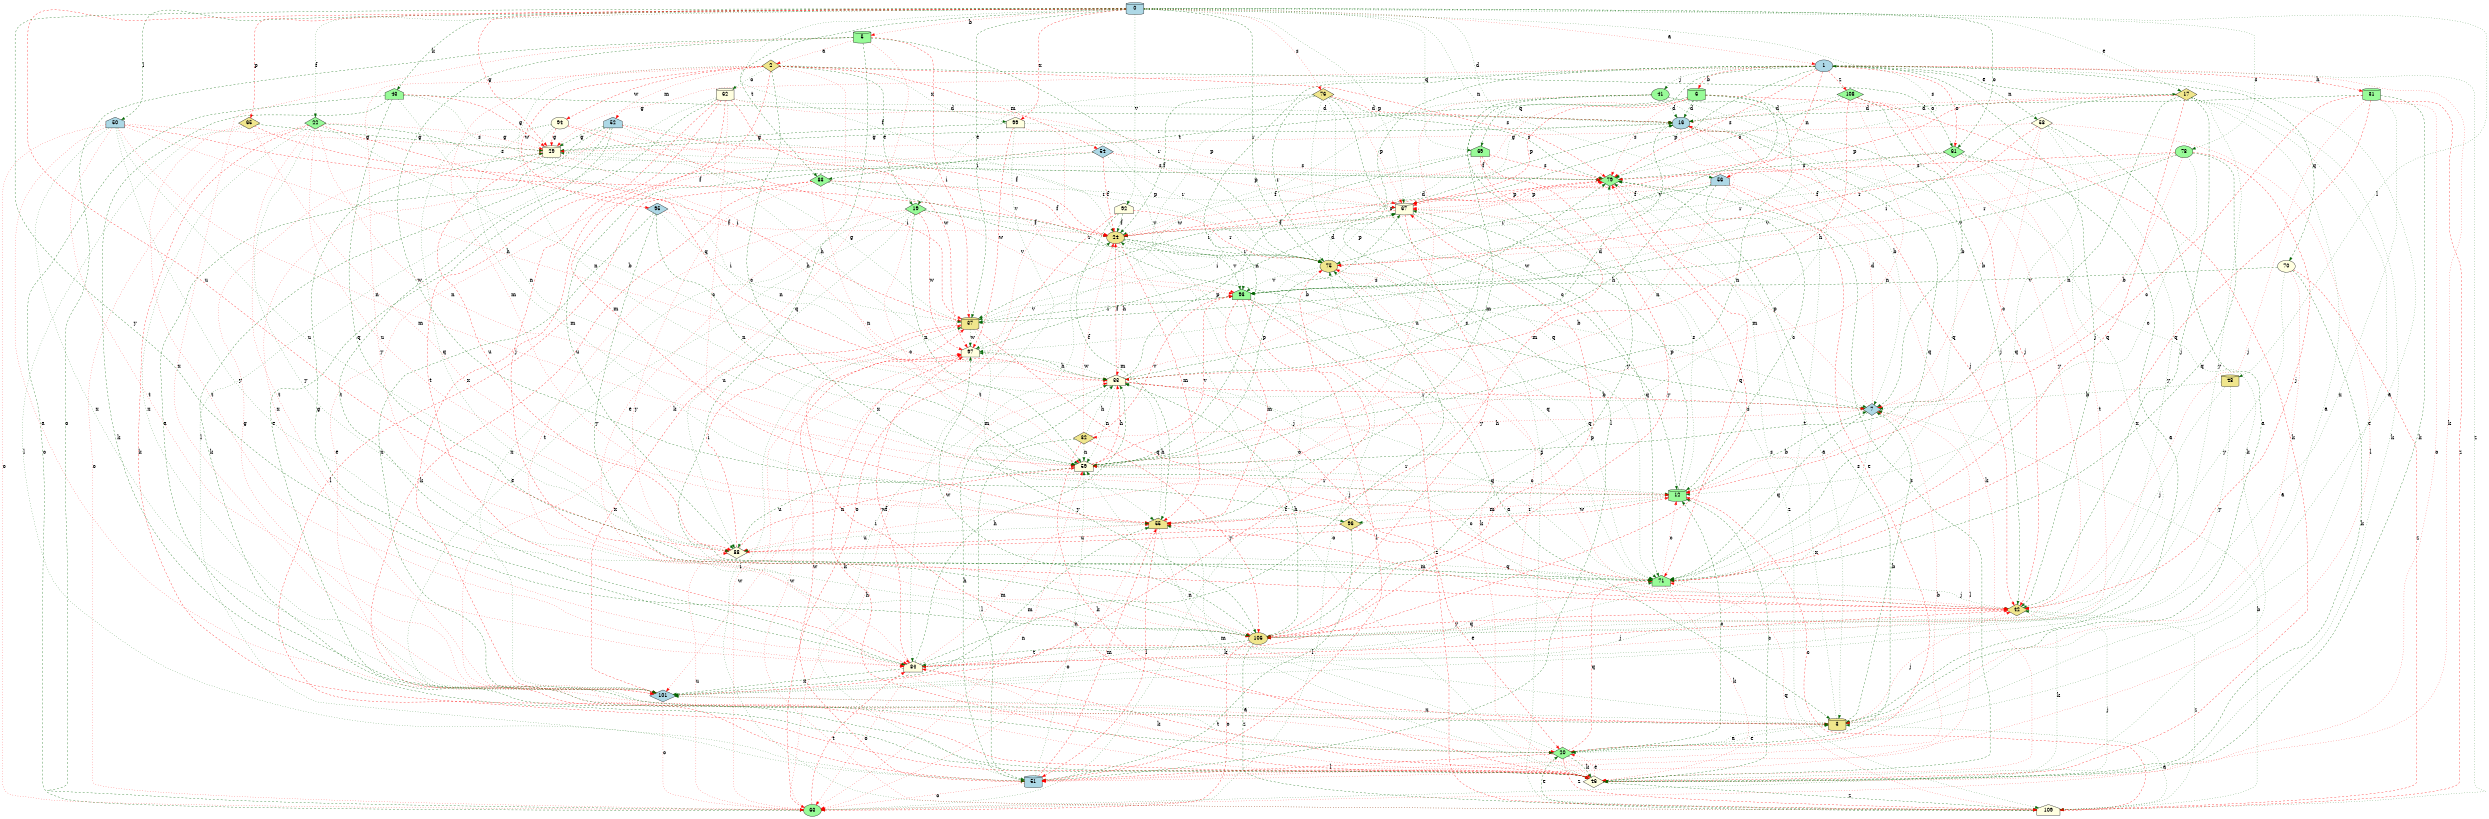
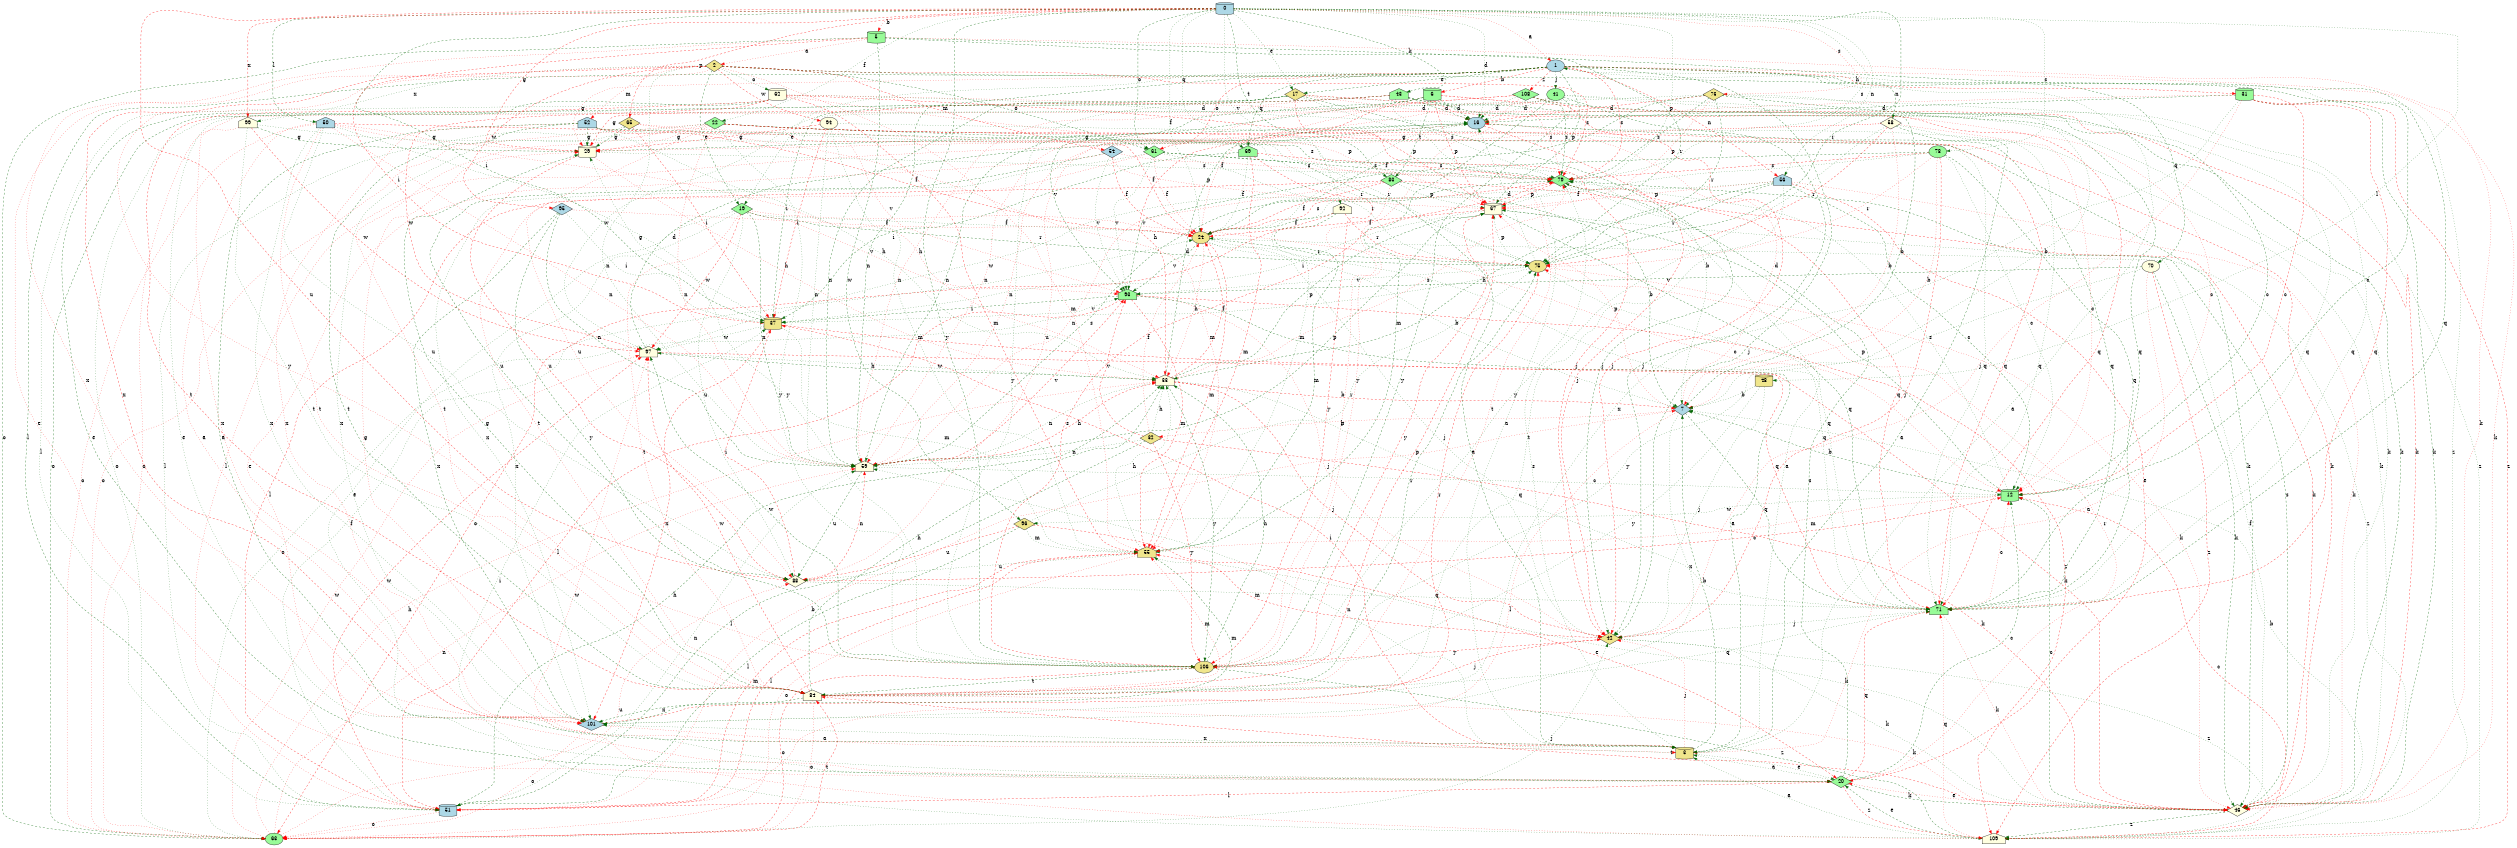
(697, 243) -> (2016, 188)
(686, 358) -> (1071, 120)
(1324, 672) -> (1077, 550)
